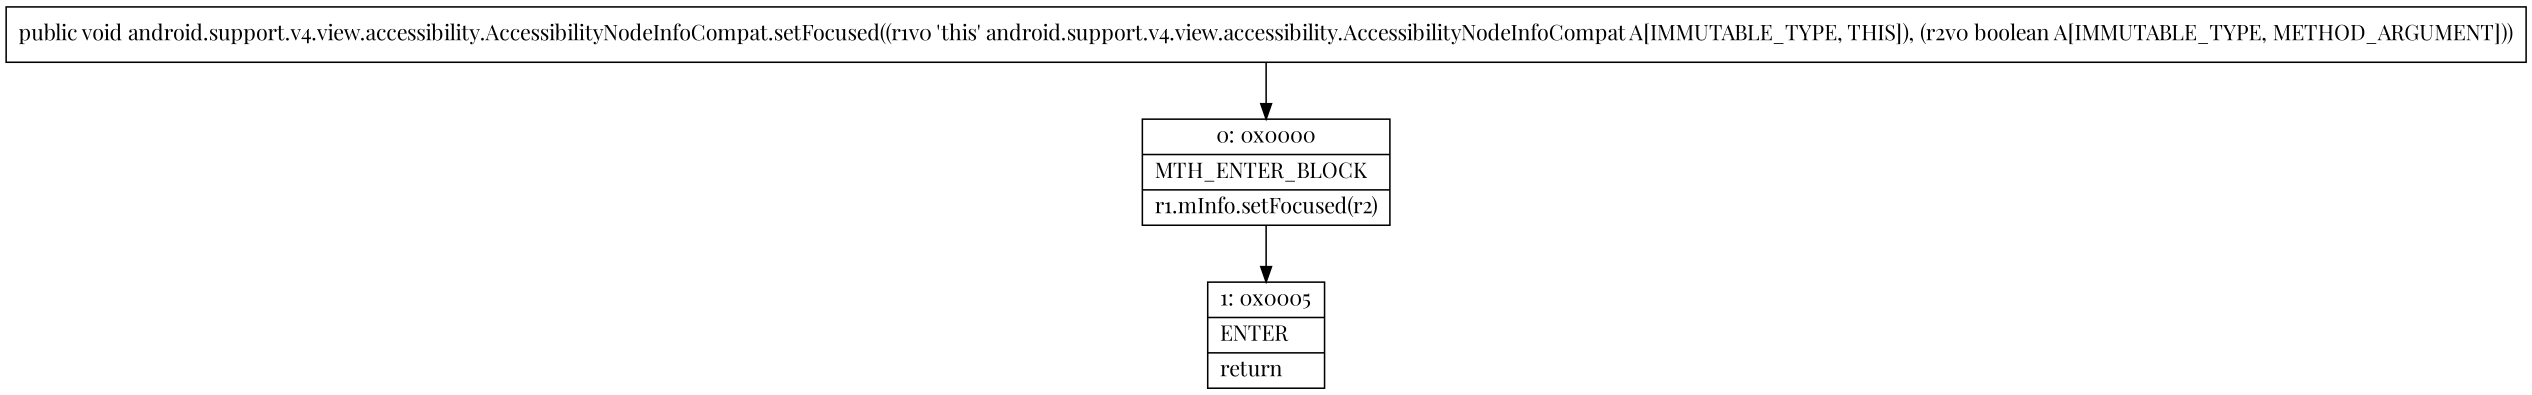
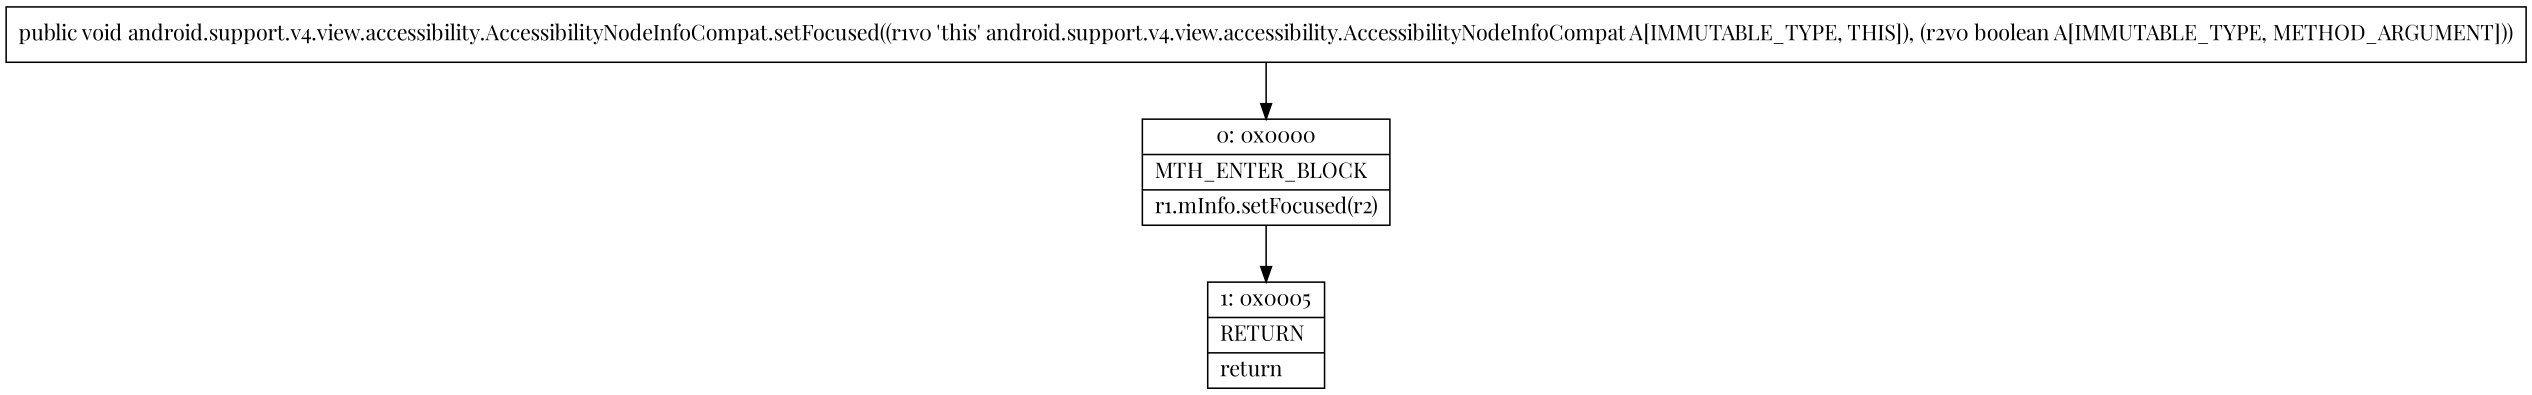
(1255, 334) -> (1262, 334)
